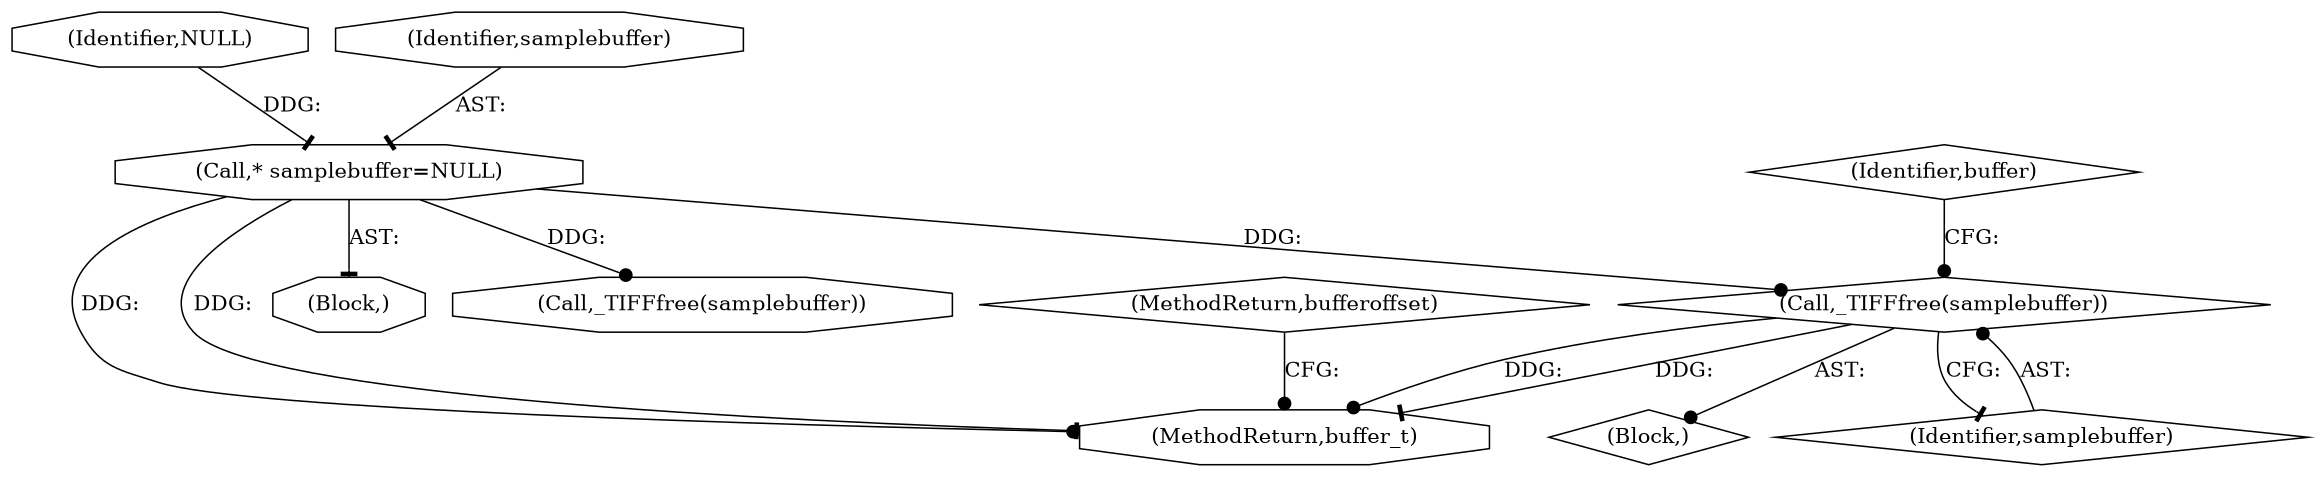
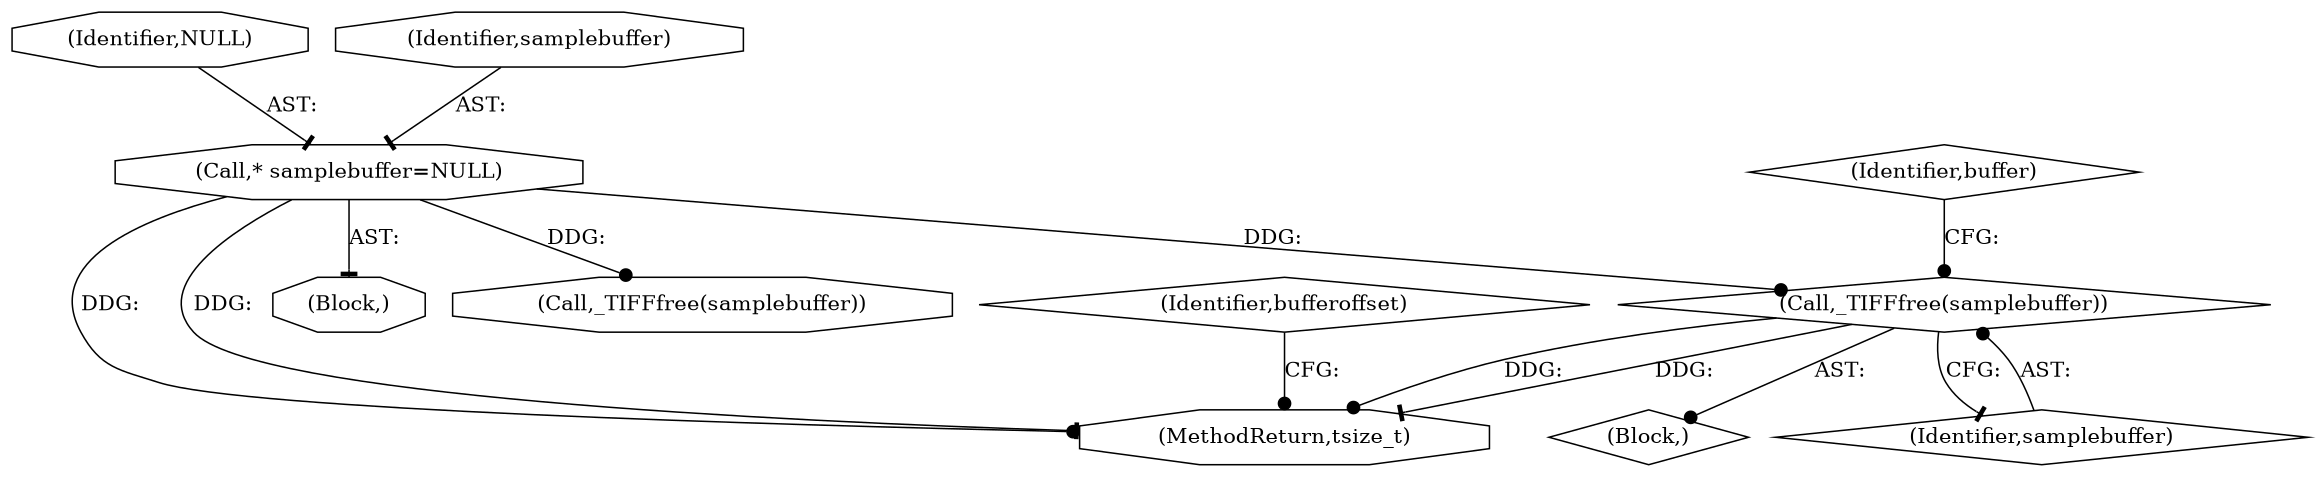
(296, 106) -> (296, 106)
(1285, 305) -> (1285, 305)
(1285, 437) -> (1285, 437)
